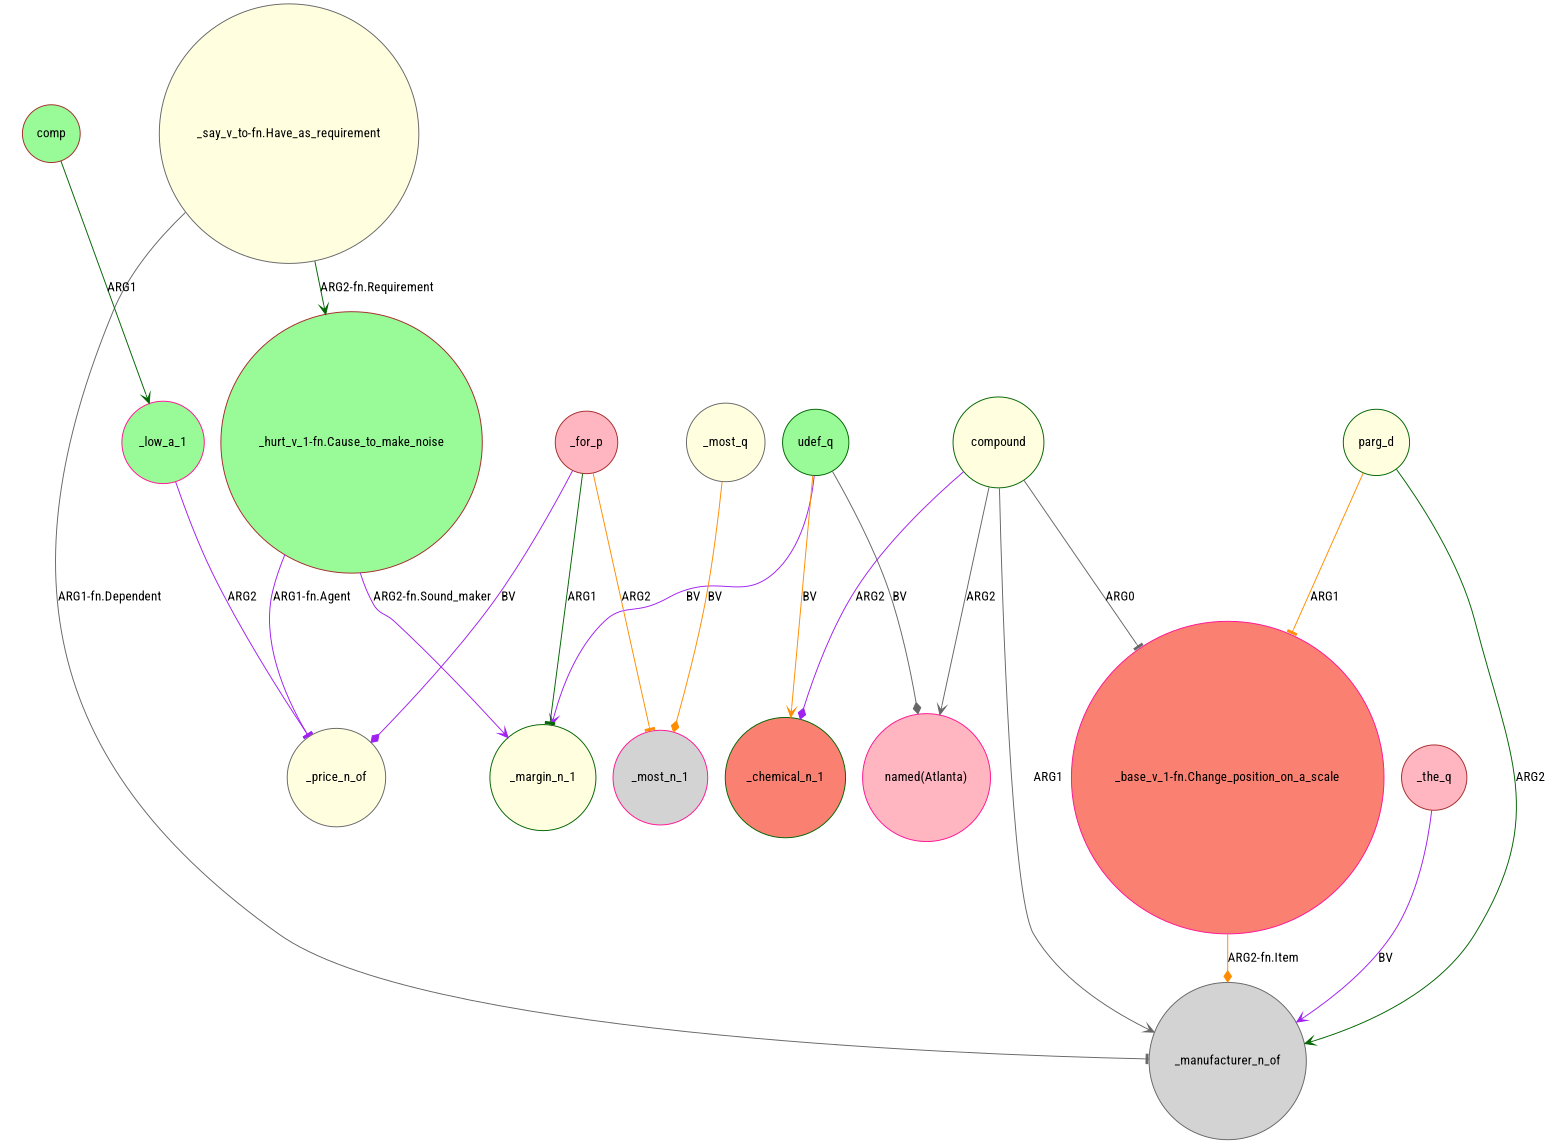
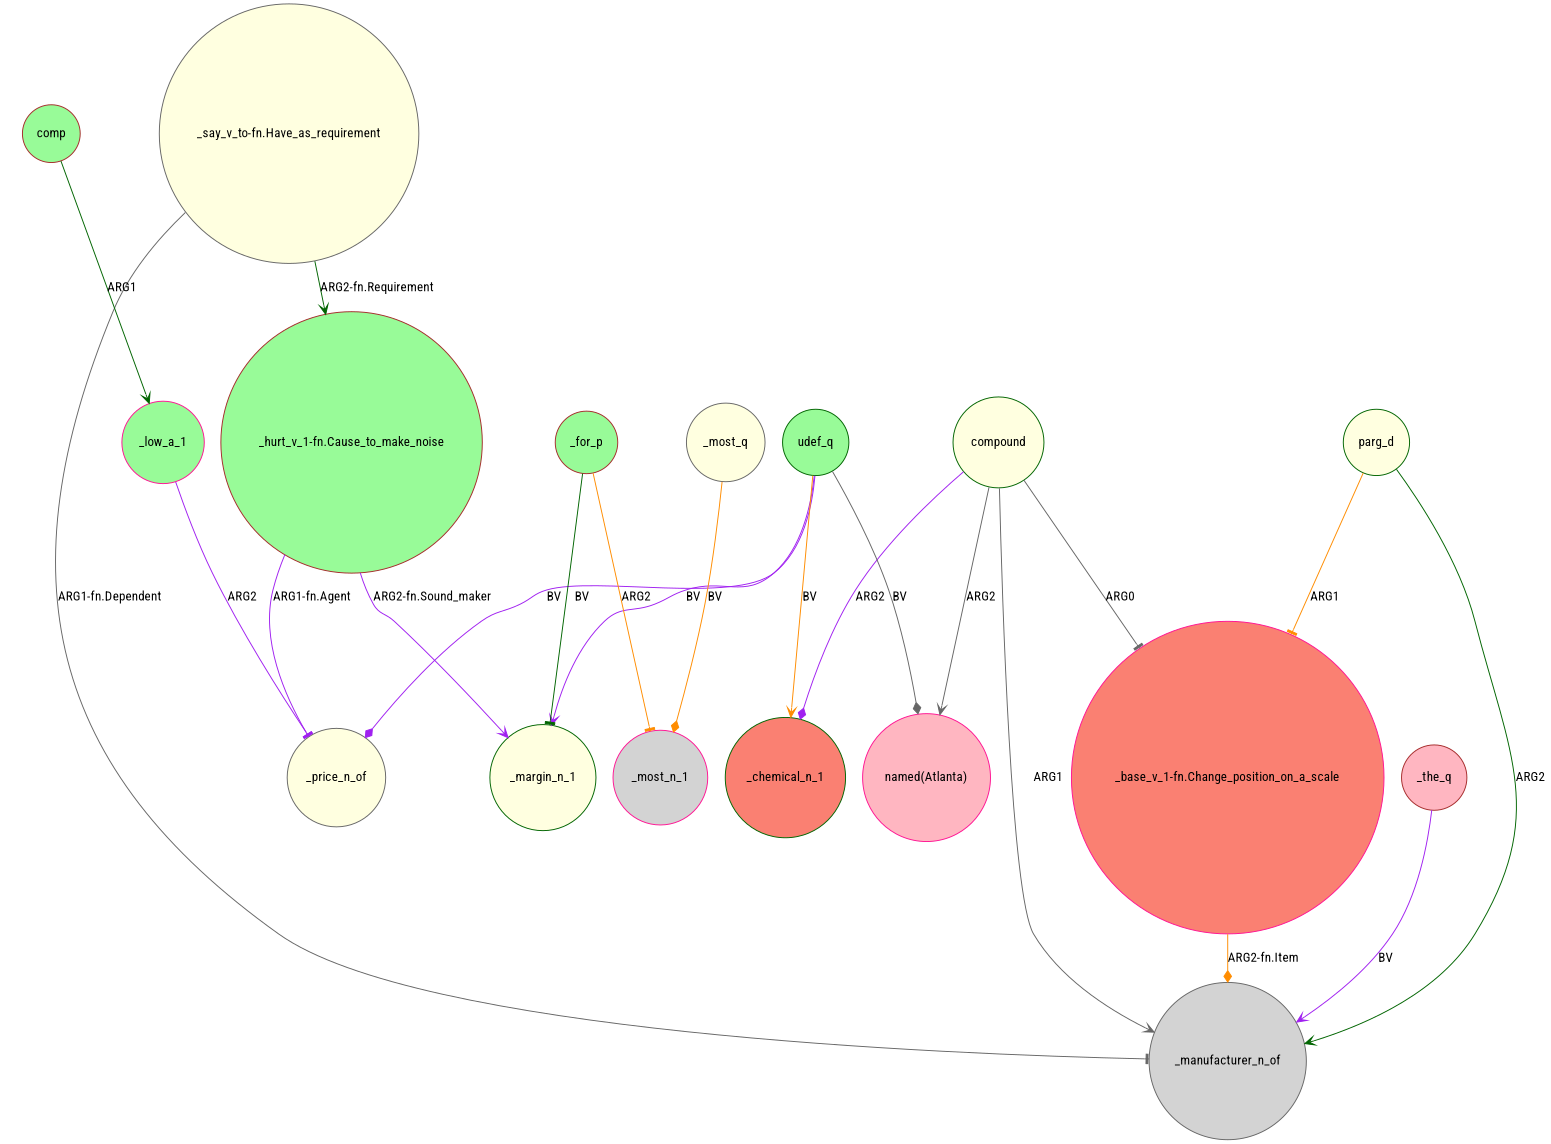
(586, 442) -> (586, 442)
(582, 597) -> (582, 597)
(487, 611) -> (603, 586)
